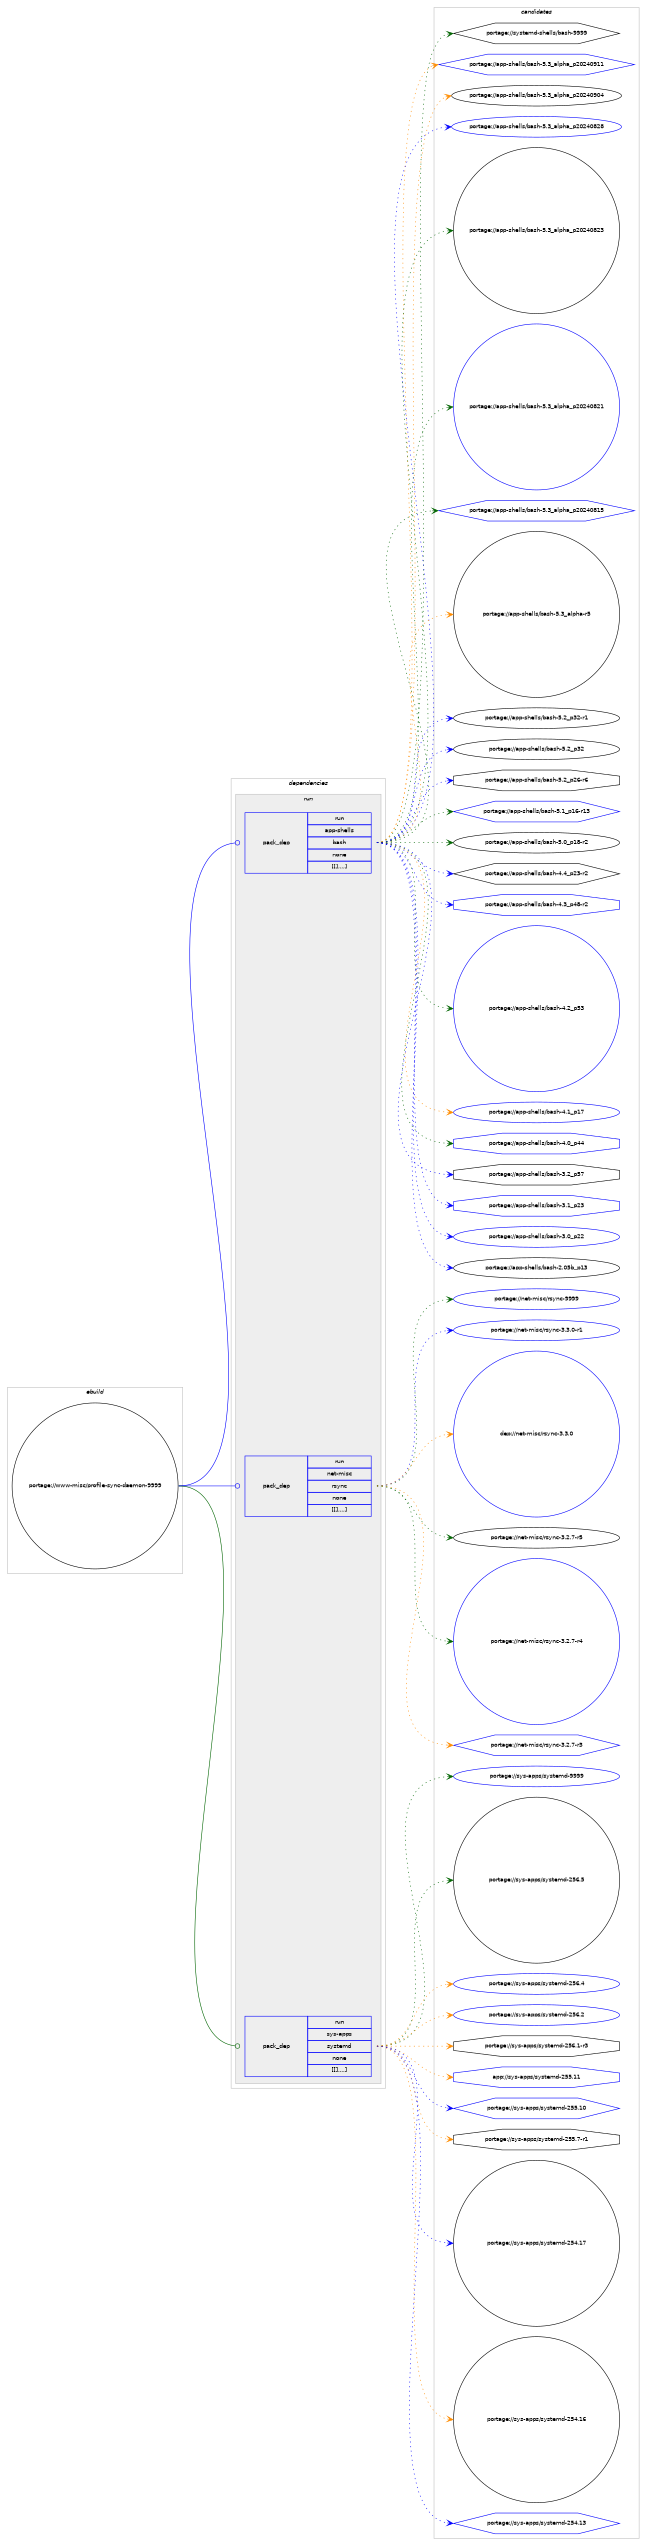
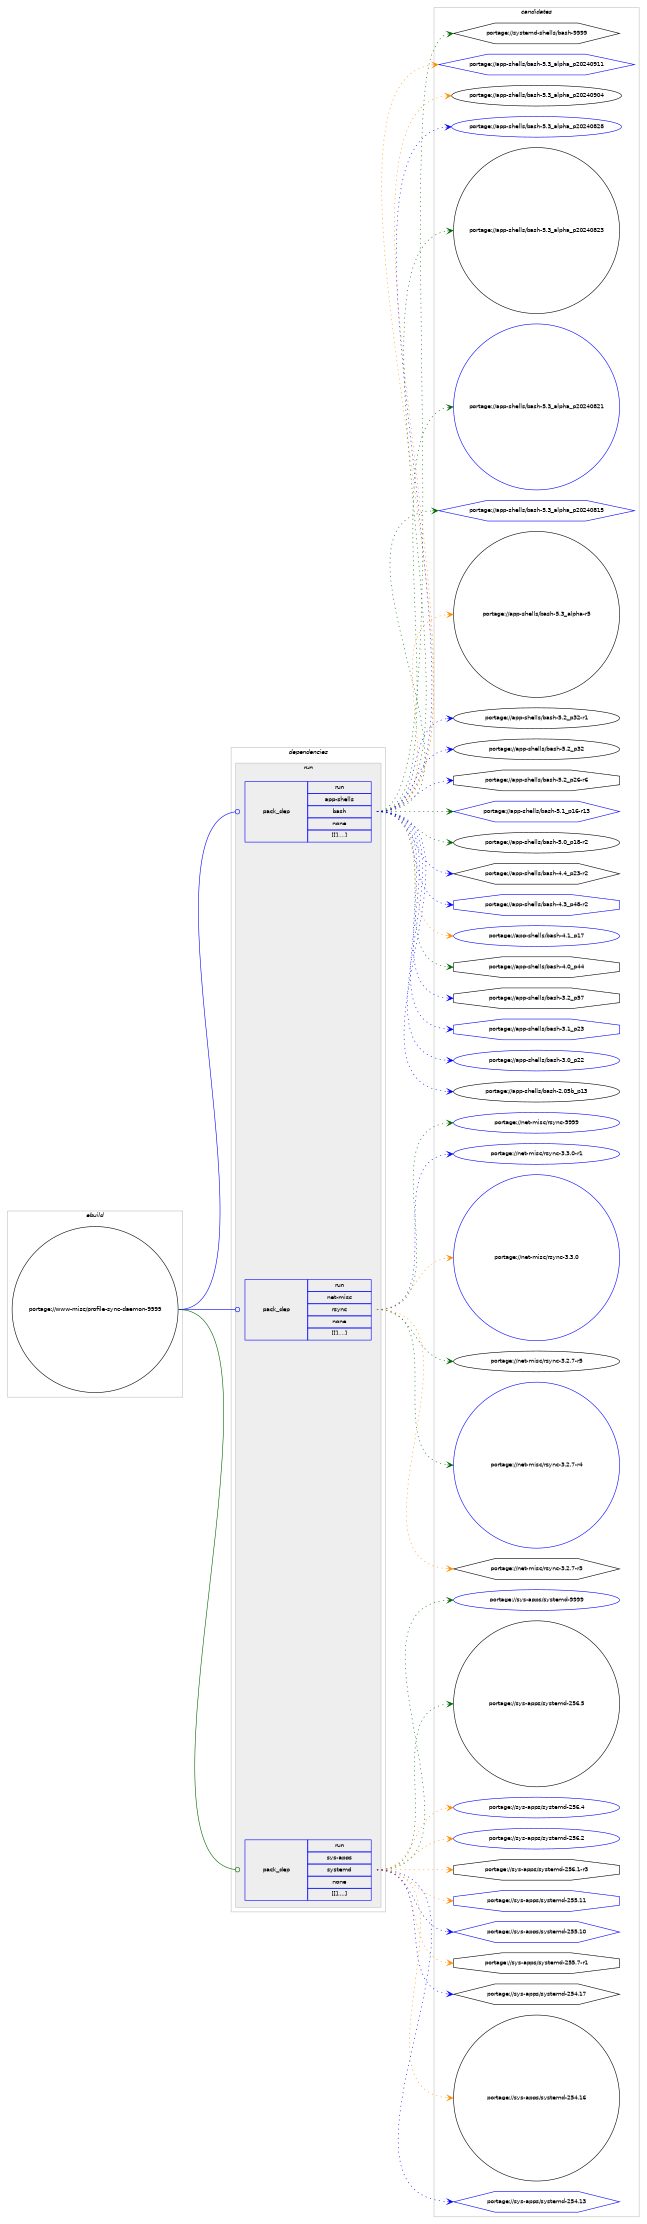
(537, 1009) -> none
(537, 1144) -> (537, 967)
(537, 1434) -> (537, 1258)
(537, 1745) -> (537, 1569)
(537, 2077) -> (537, 1901)
(537, 2243) -> (537, 1994)
